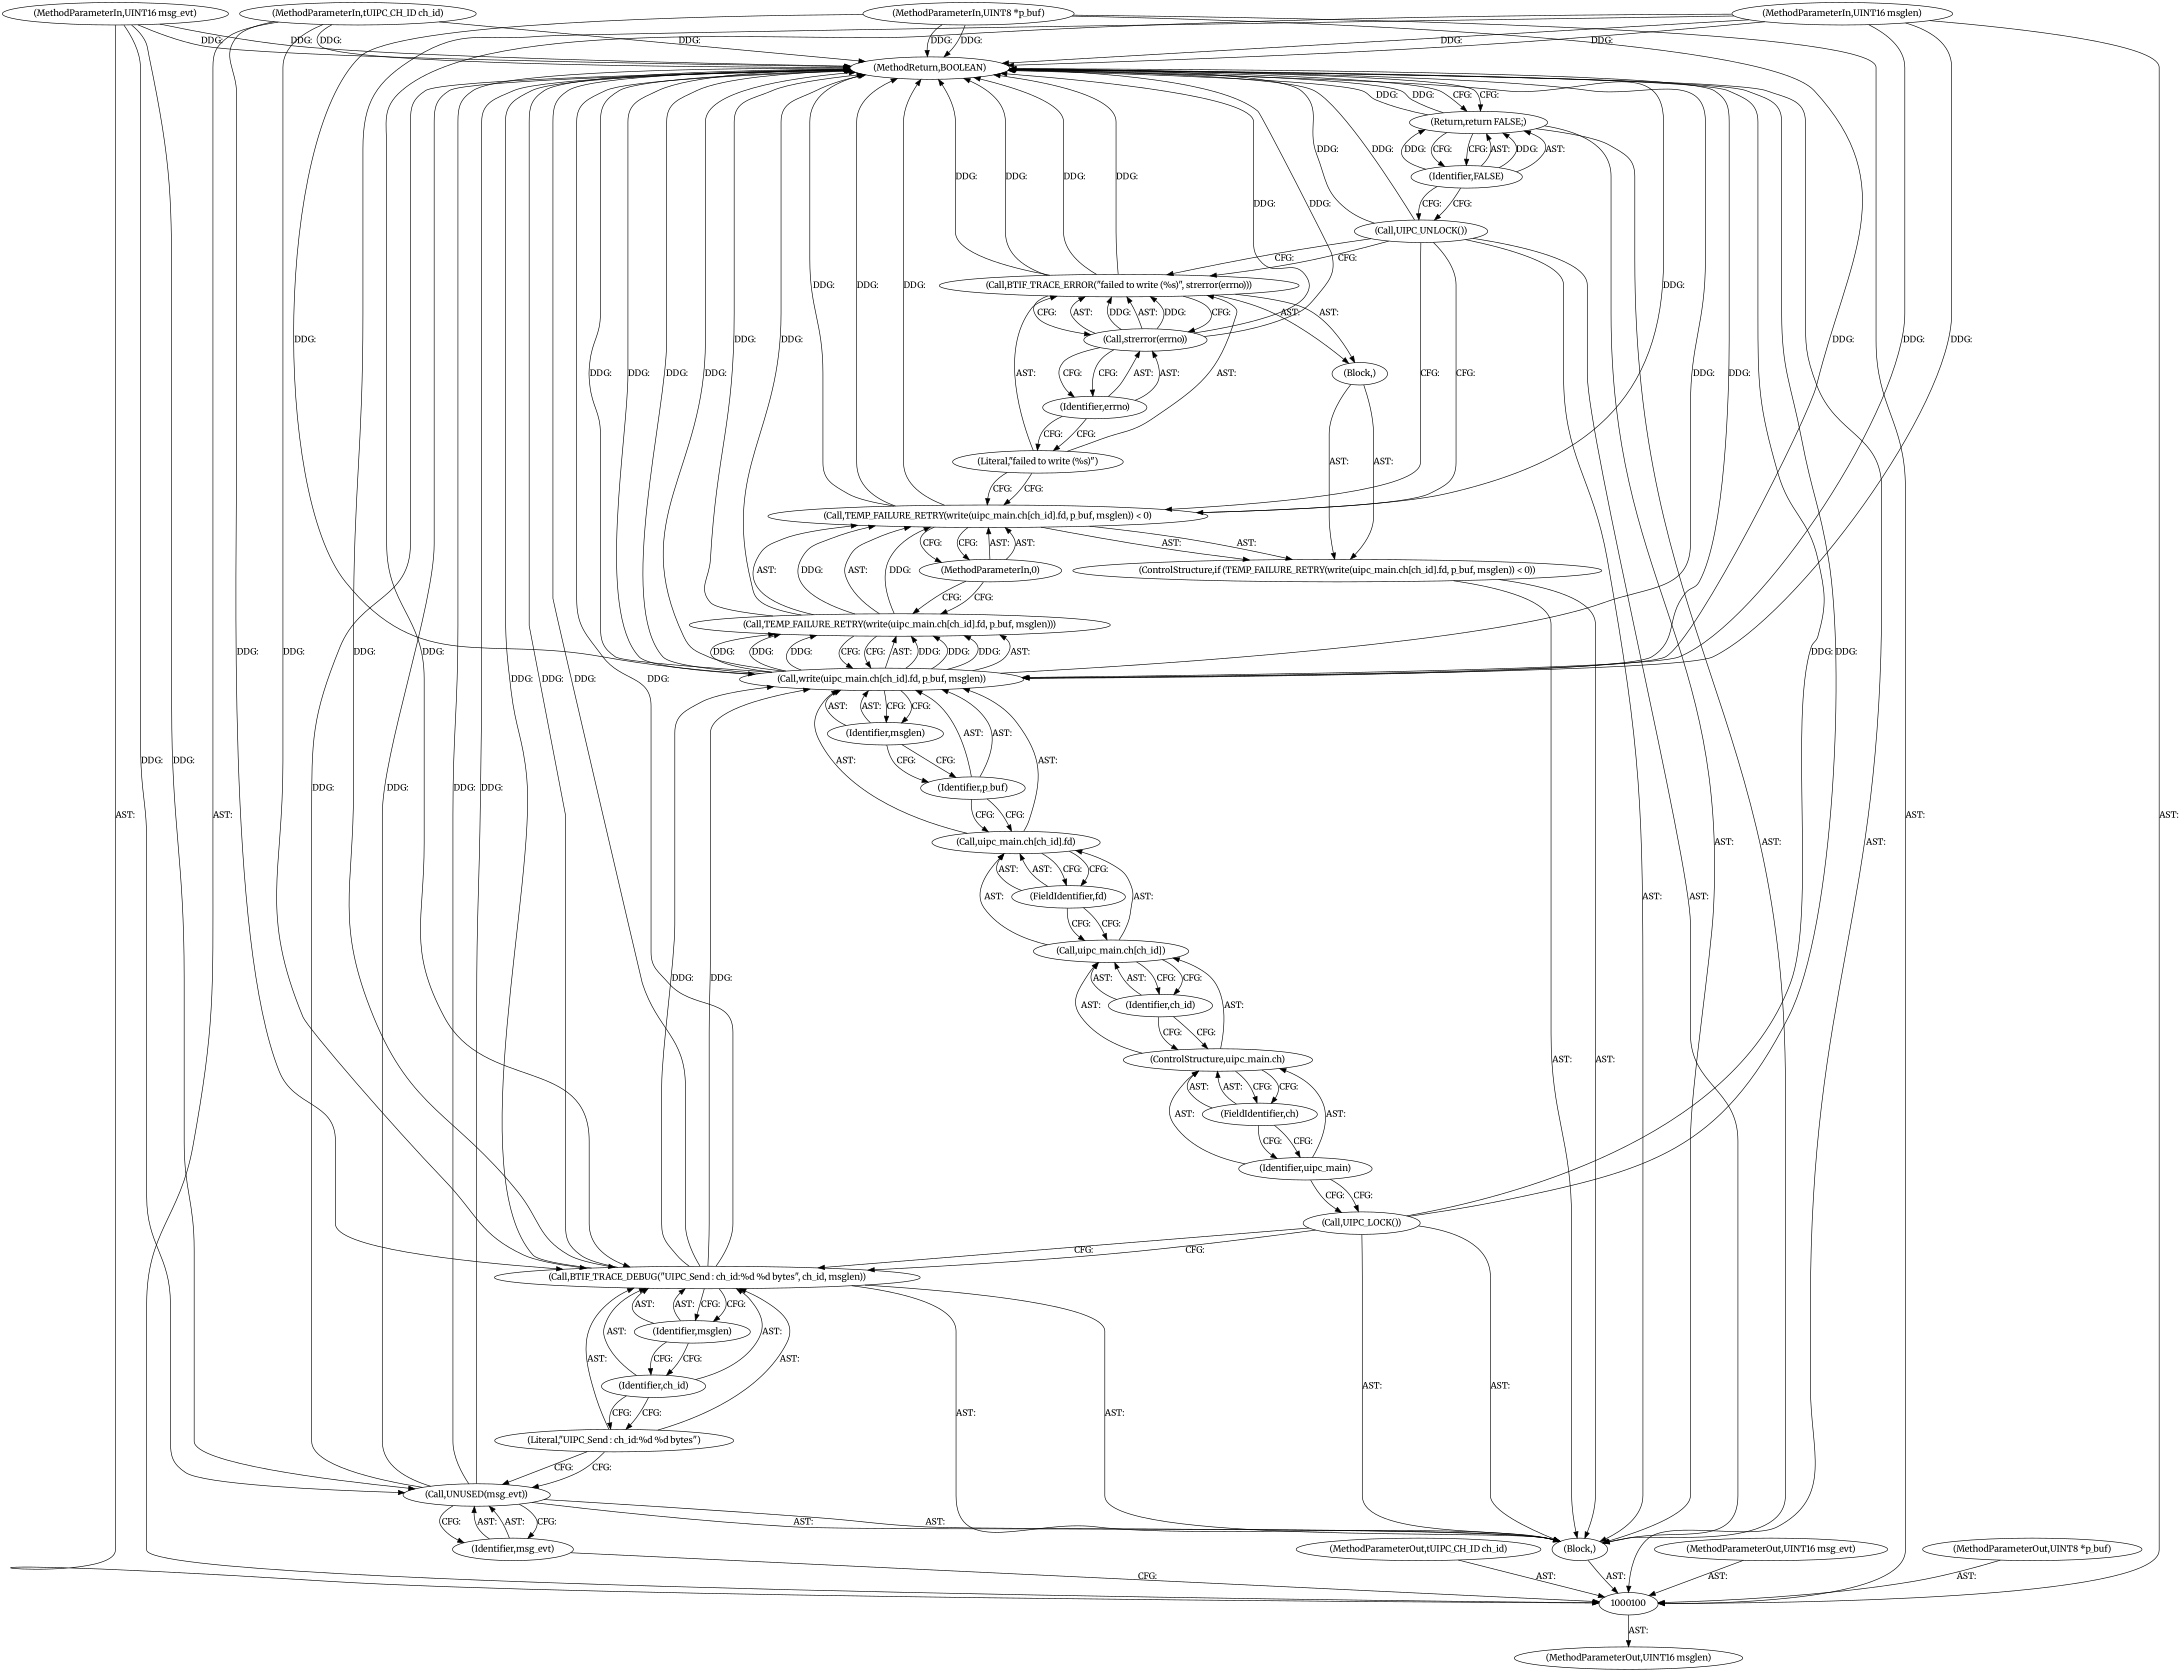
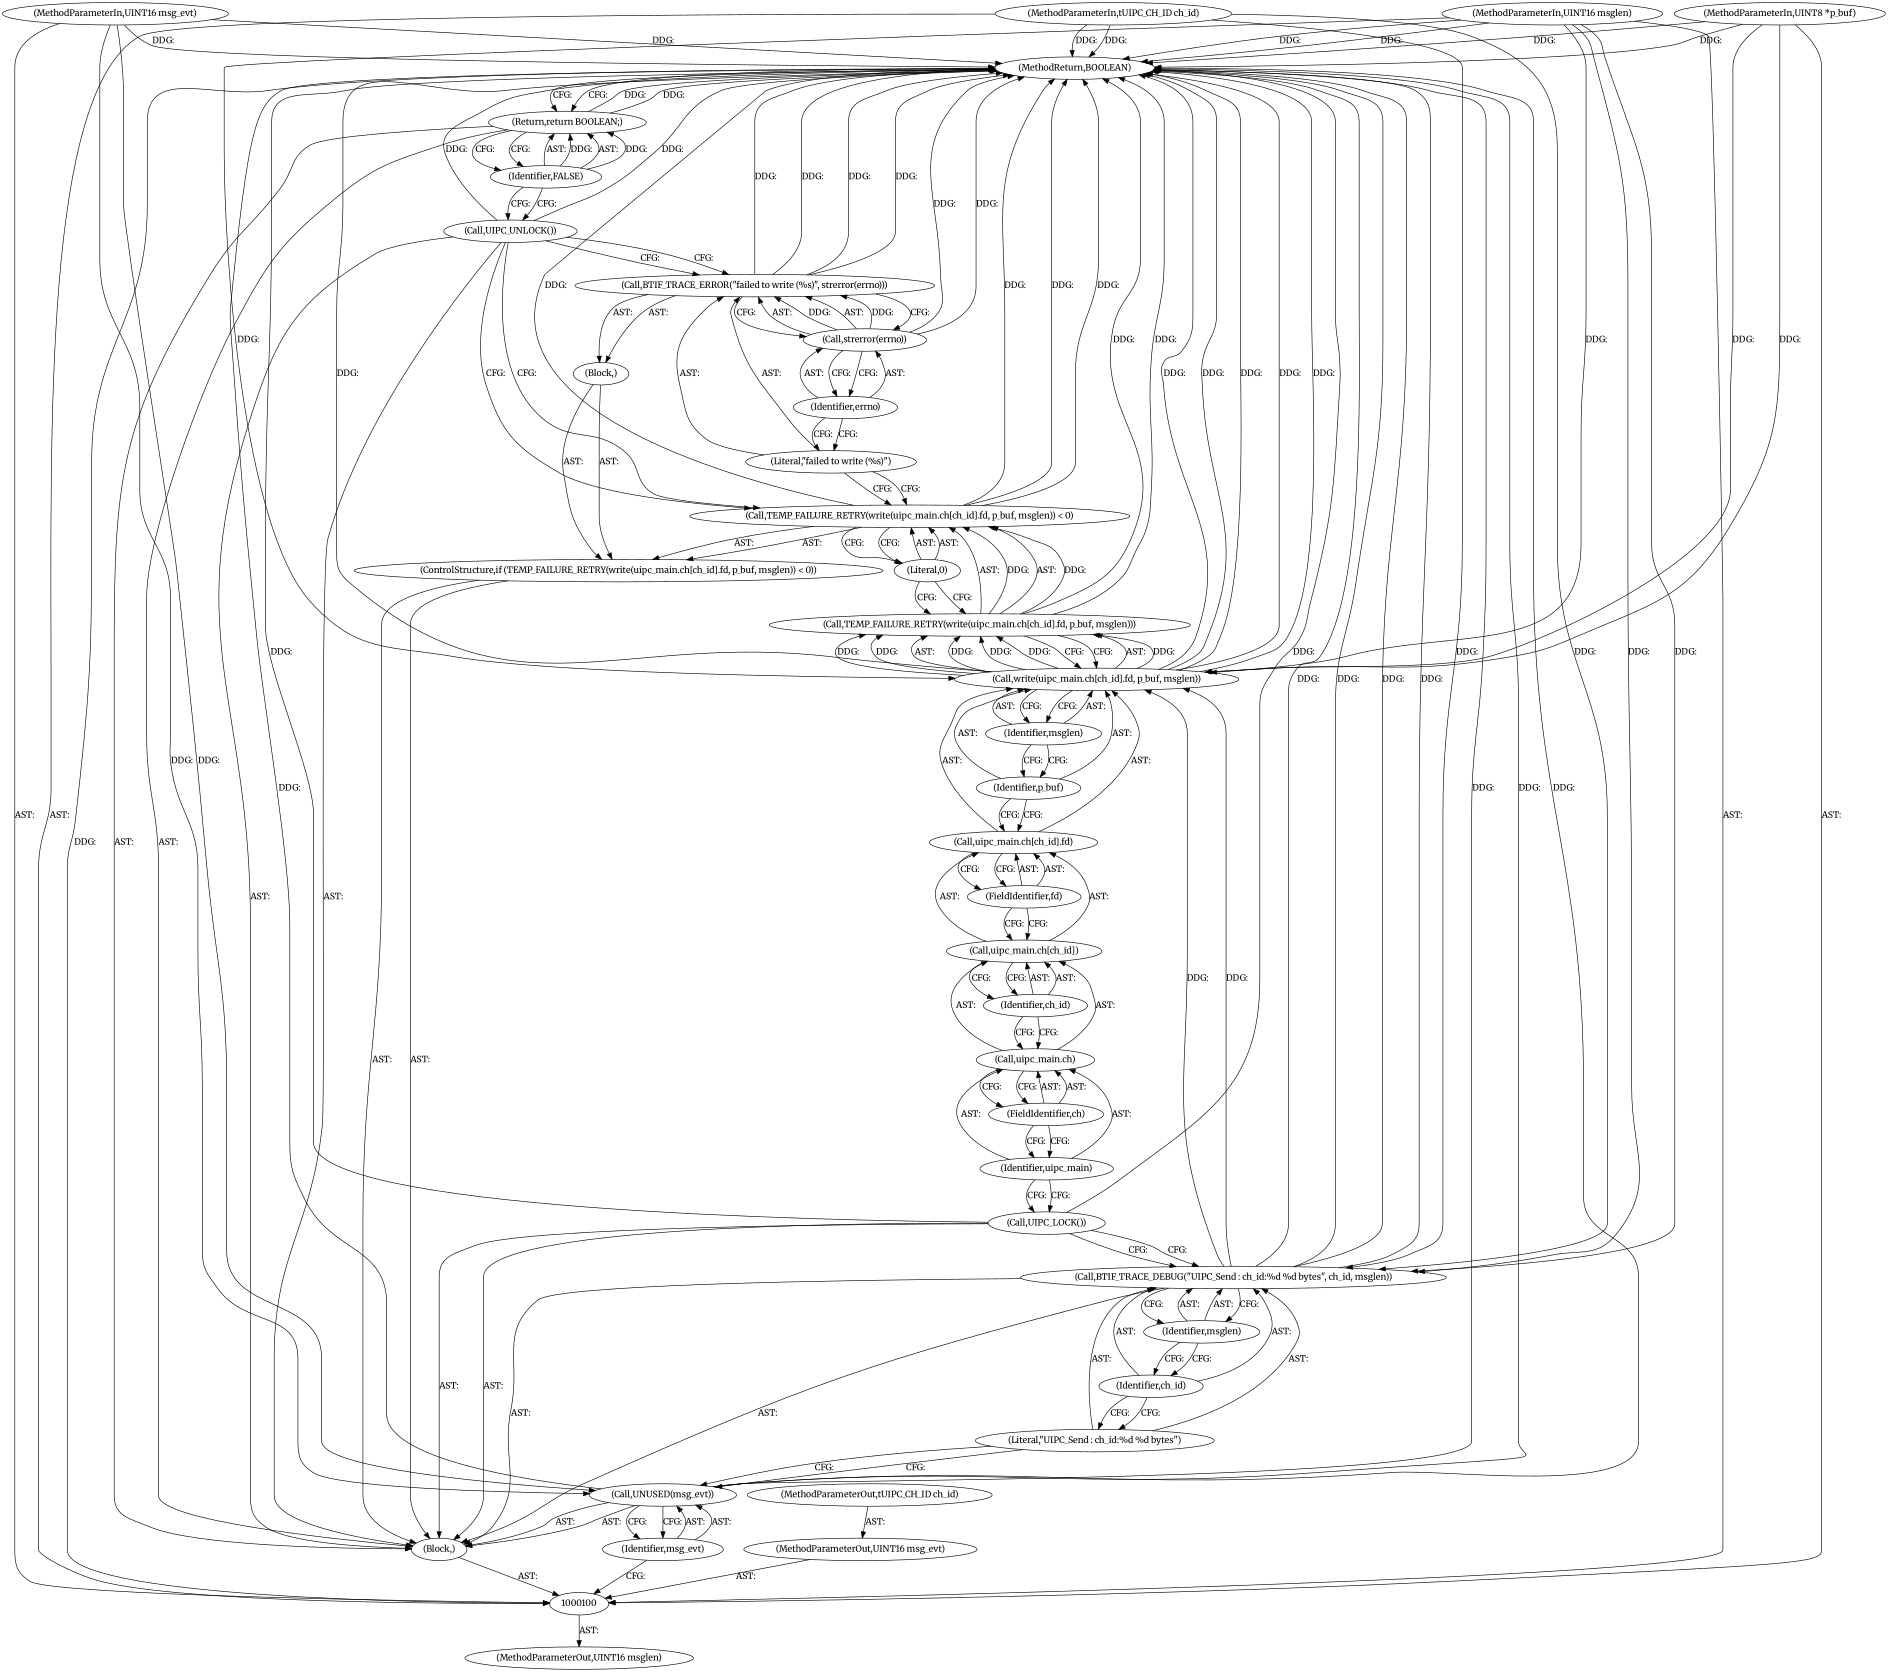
(1479, 122) -> (567, 122)
(990, 571) -> (927, 571)
(1877, 842) -> (86, 842)
(1218, 1060) -> (1035, 1060)
(2032, 1549) -> none
(1528, 1578) -> (866, 1519)
